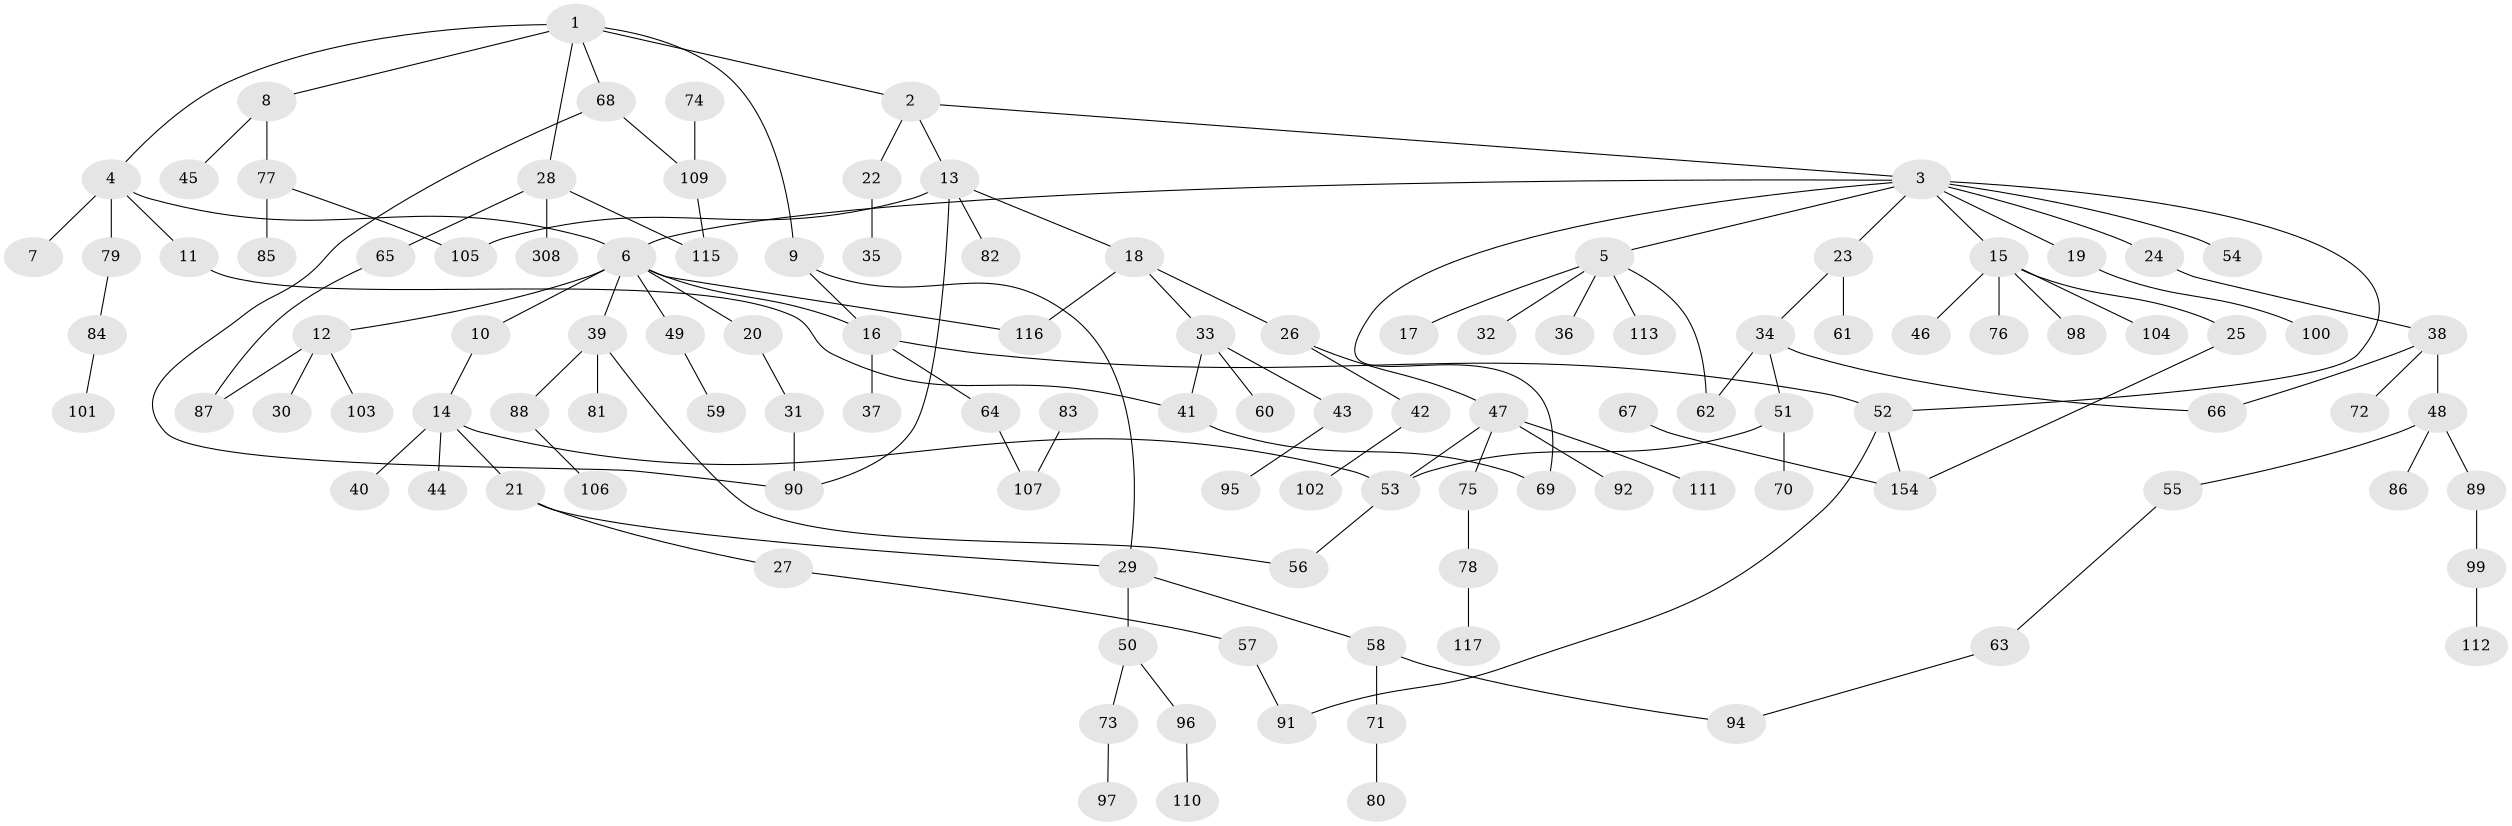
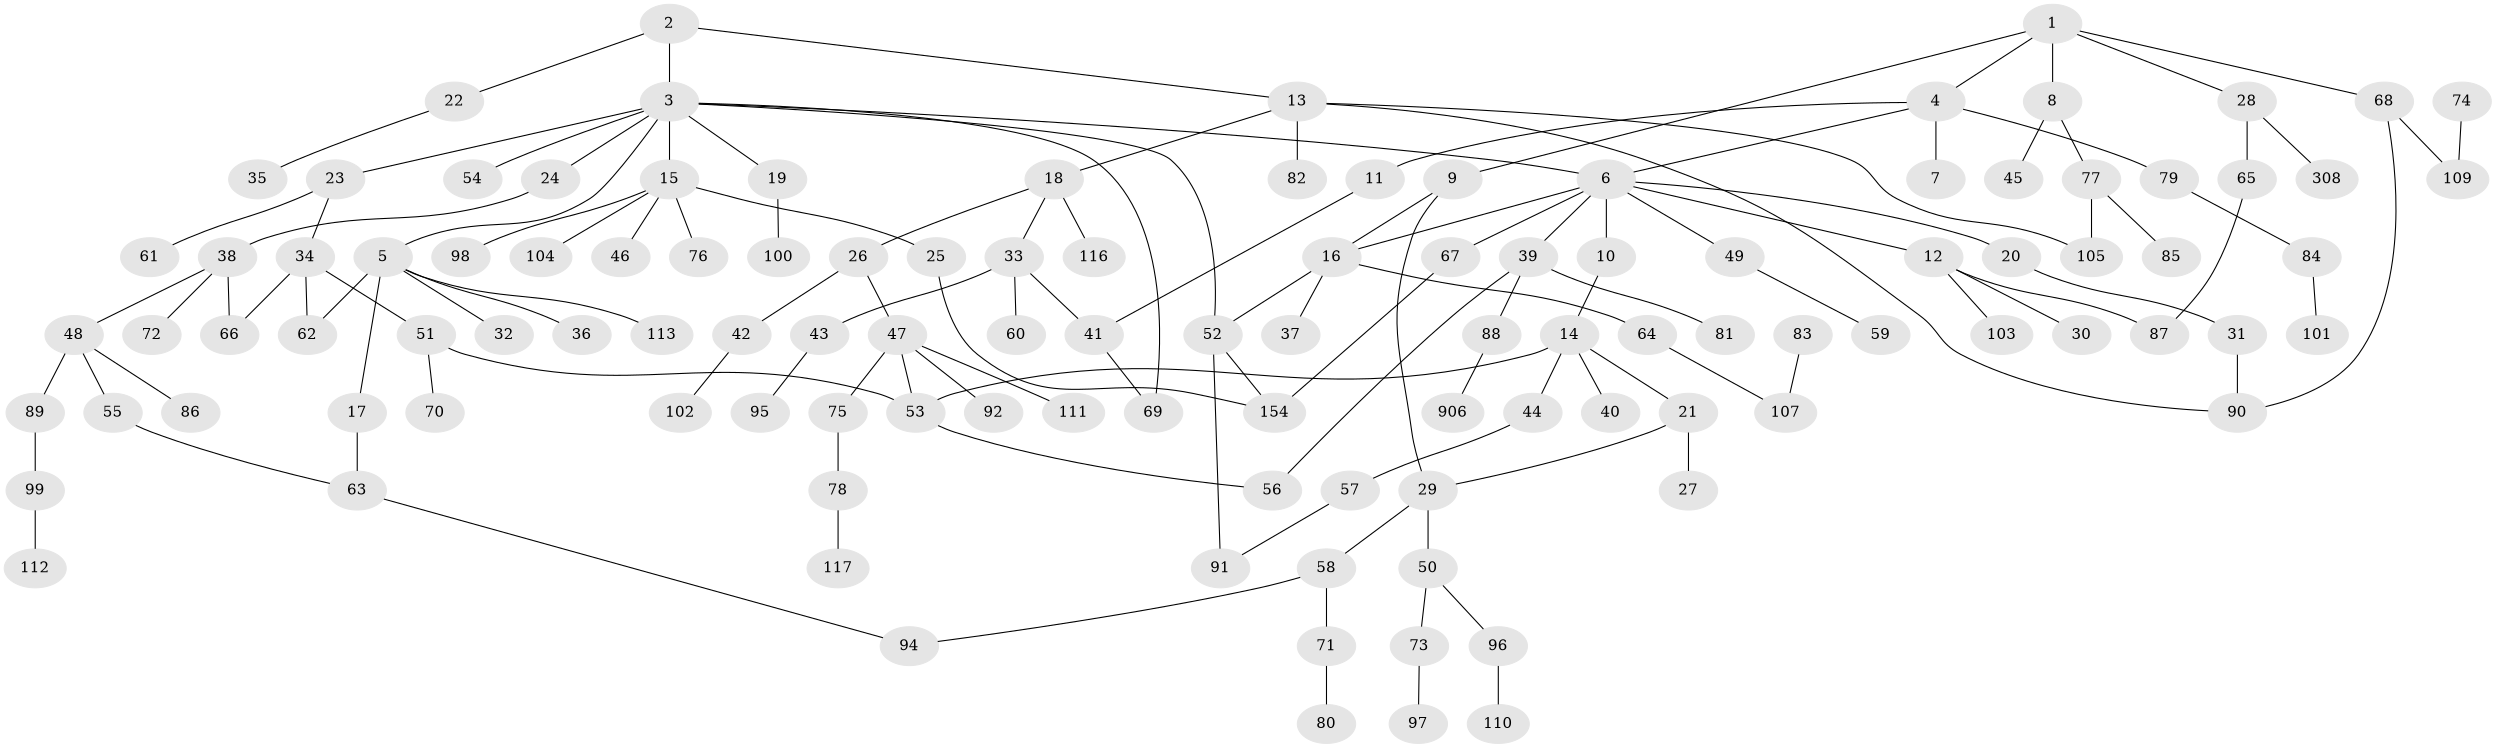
(743, 63) -> none
(707, 257) -> none
(824, 302) -> (1529, 218)
none -> (357, 452)
(595, 491) -> (1453, 413)
(1017, 602) -> (1442, 452)
